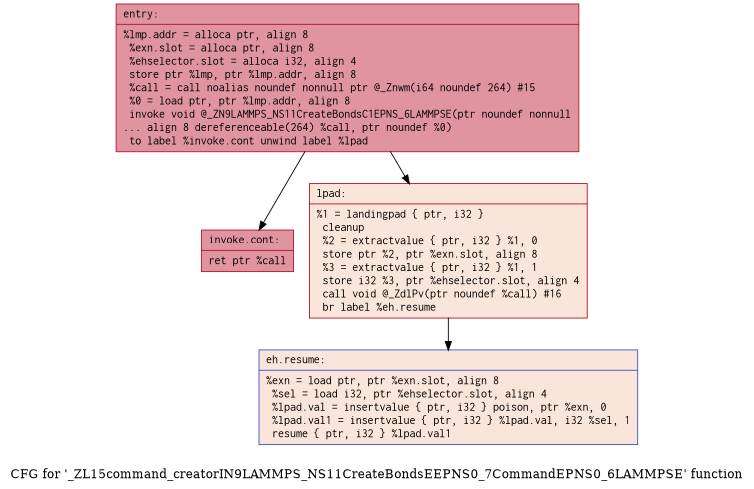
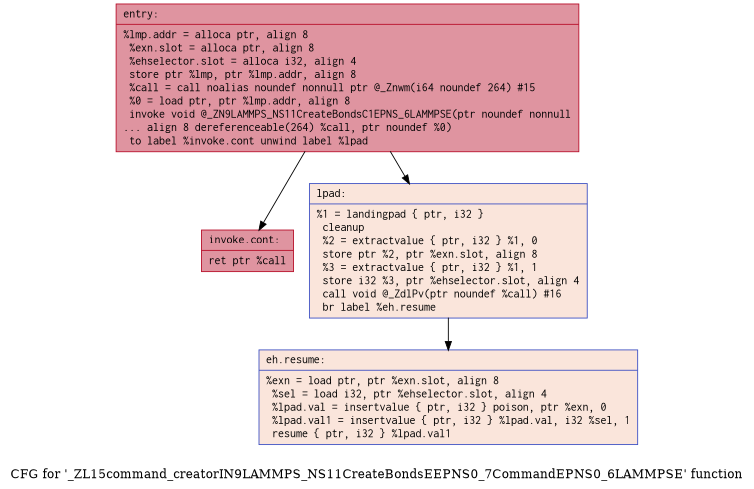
(448, 251) -> (448, 251)
